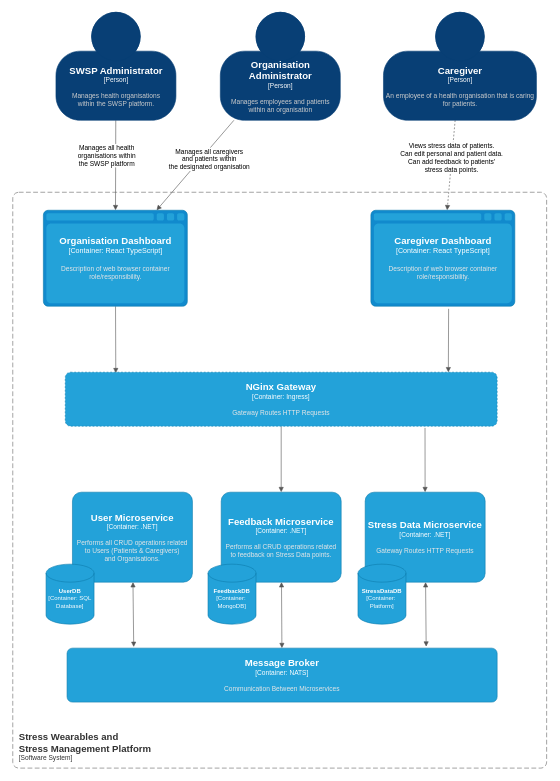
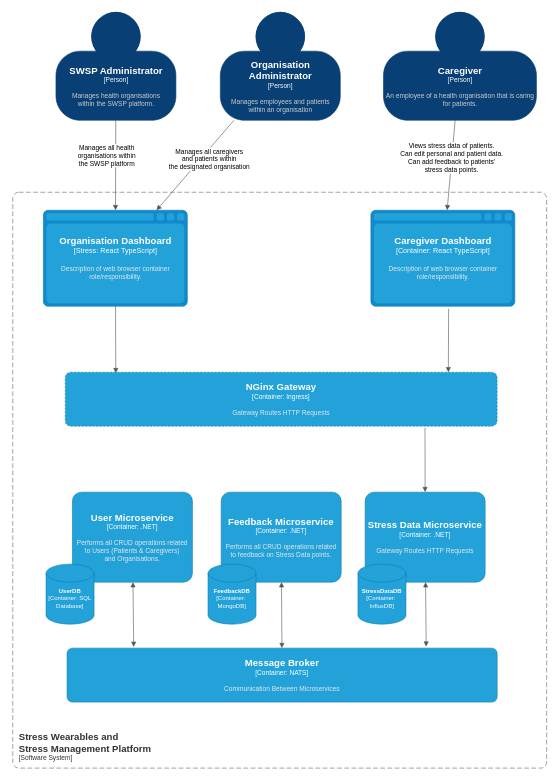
(449, 188) -> (449, 188)
(116, 258) -> (116, 258)
(281, 486) -> none
(382, 602) -> (382, 602)
